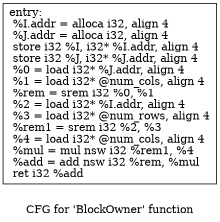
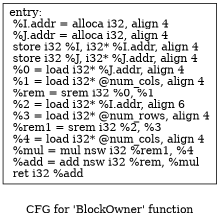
(97, 105) -> (97, 105)
